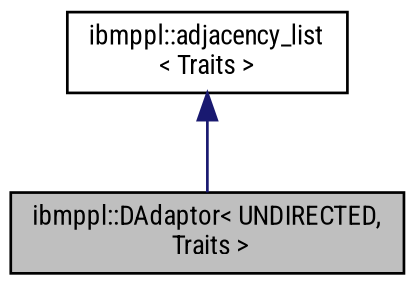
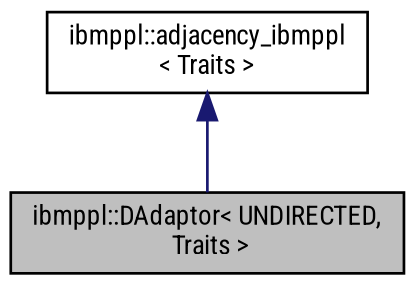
(207, 53) -> (207, 53)
